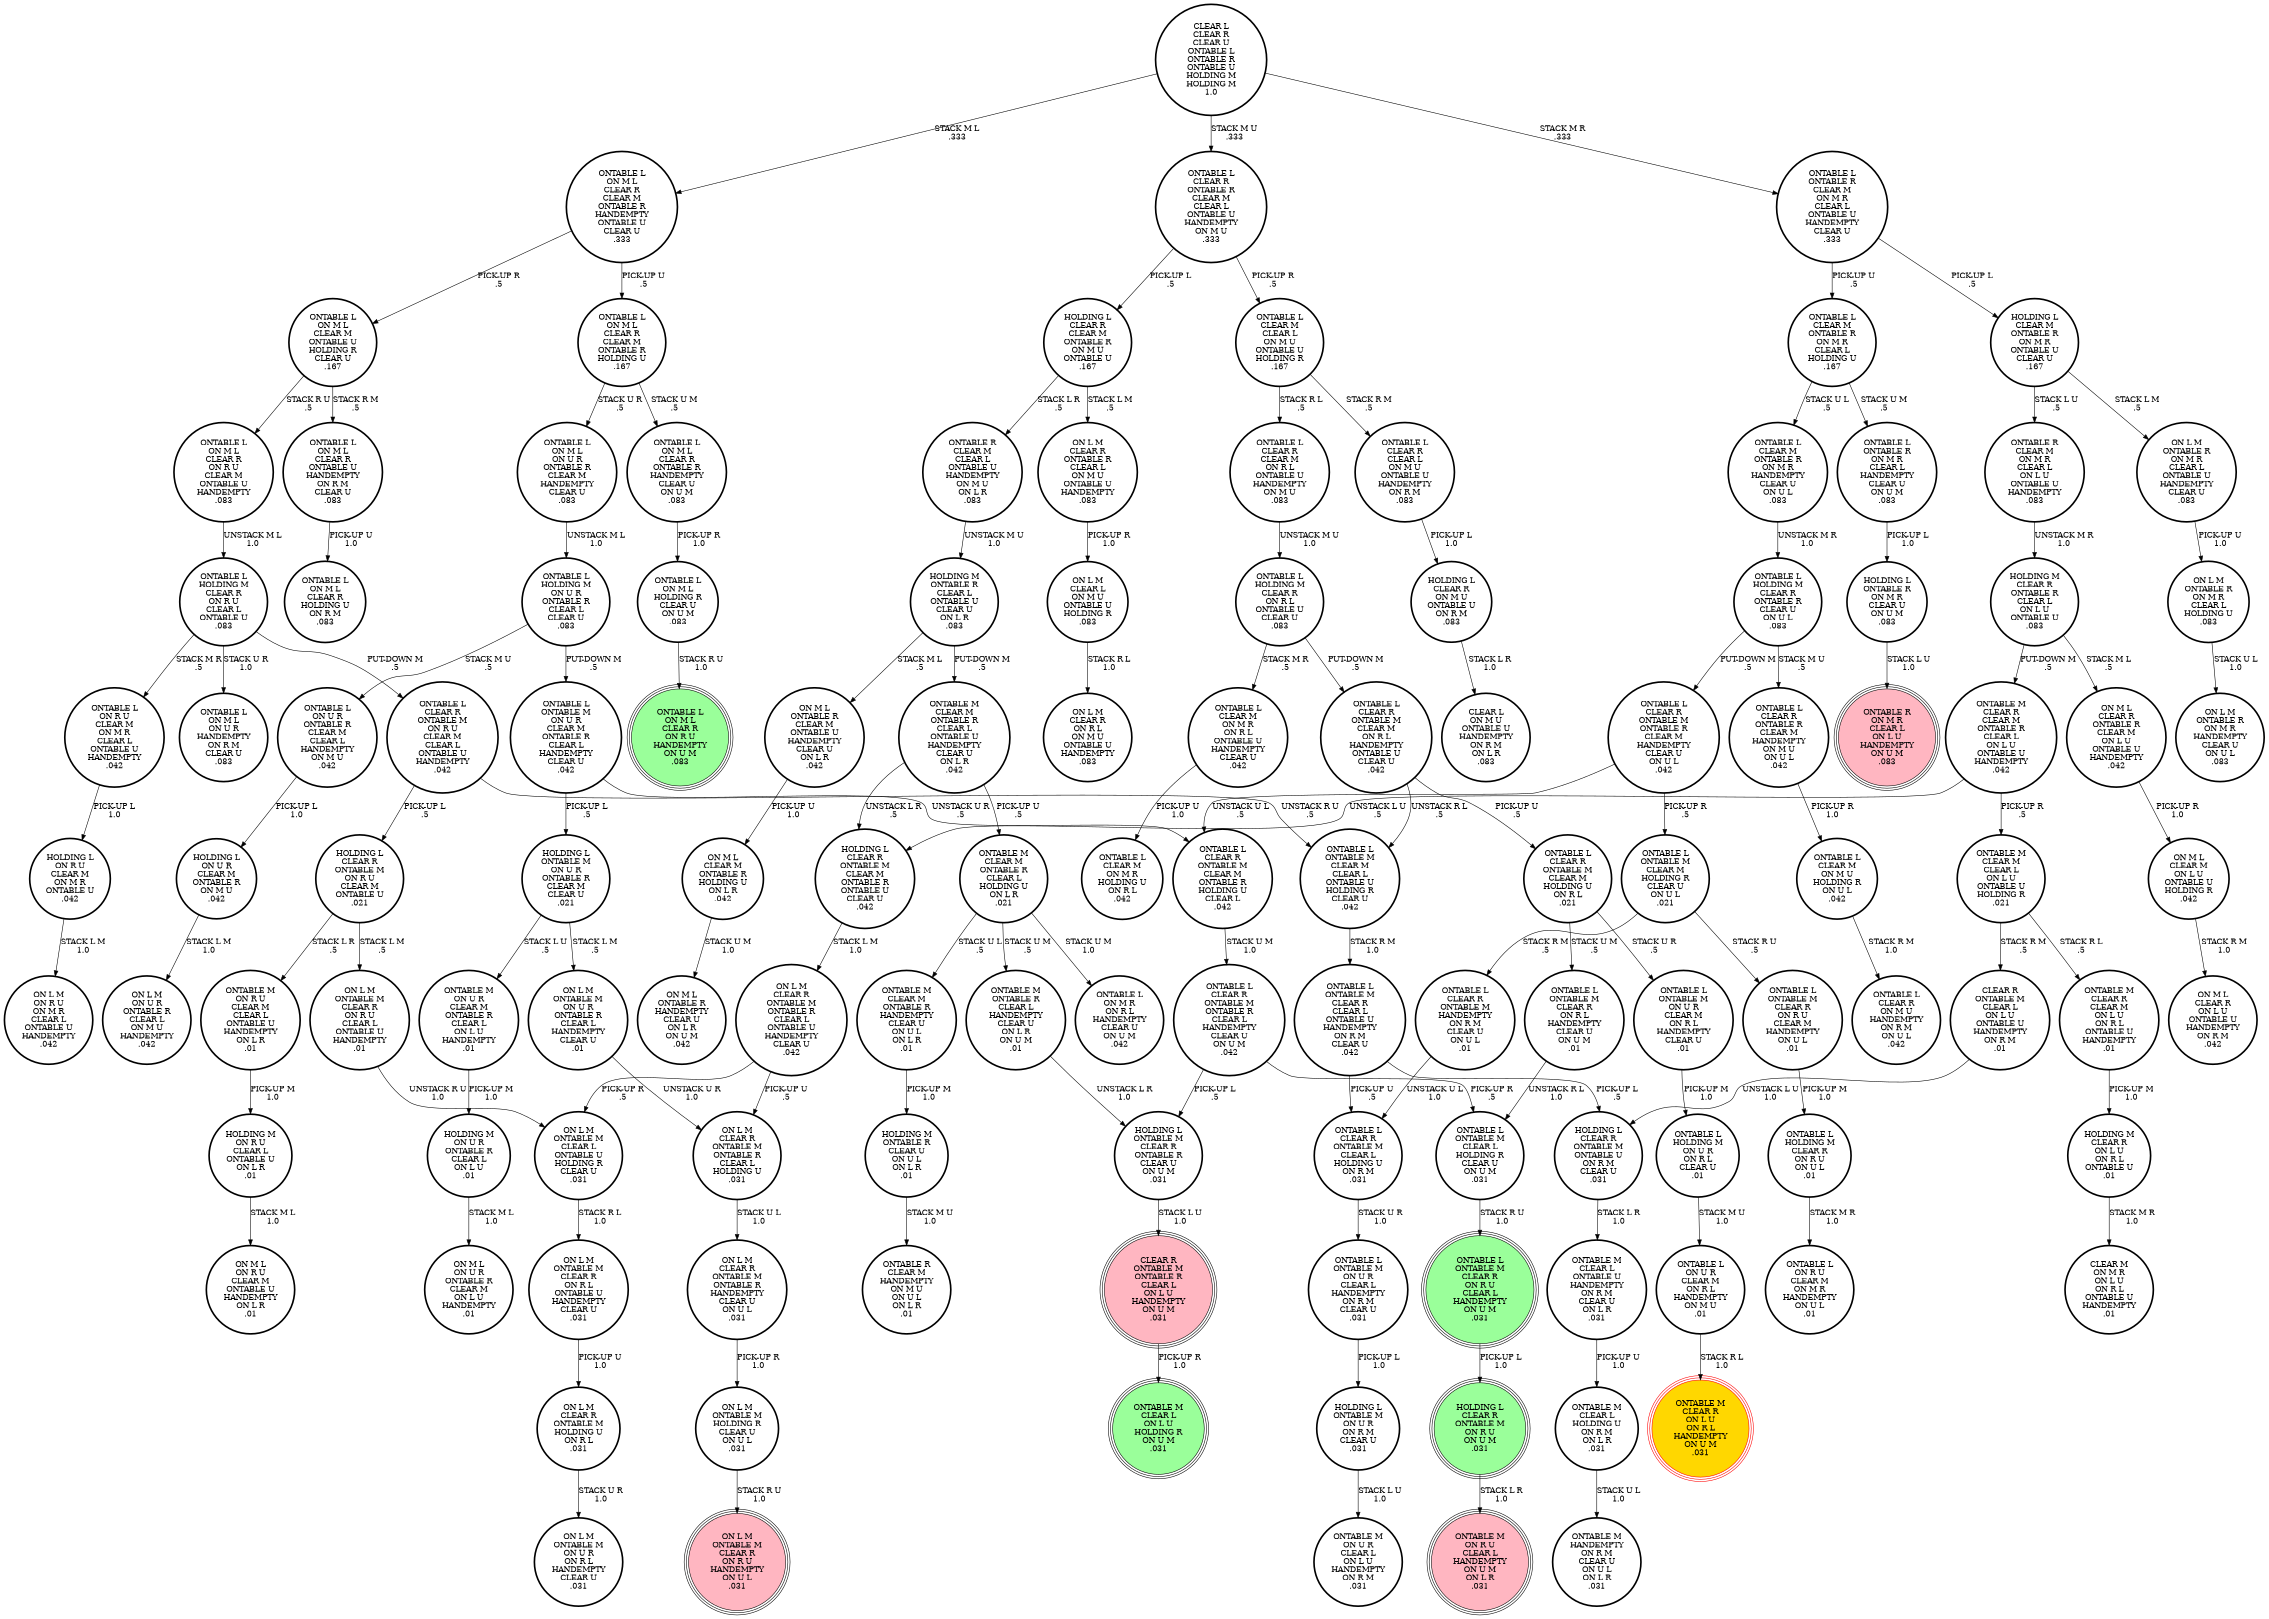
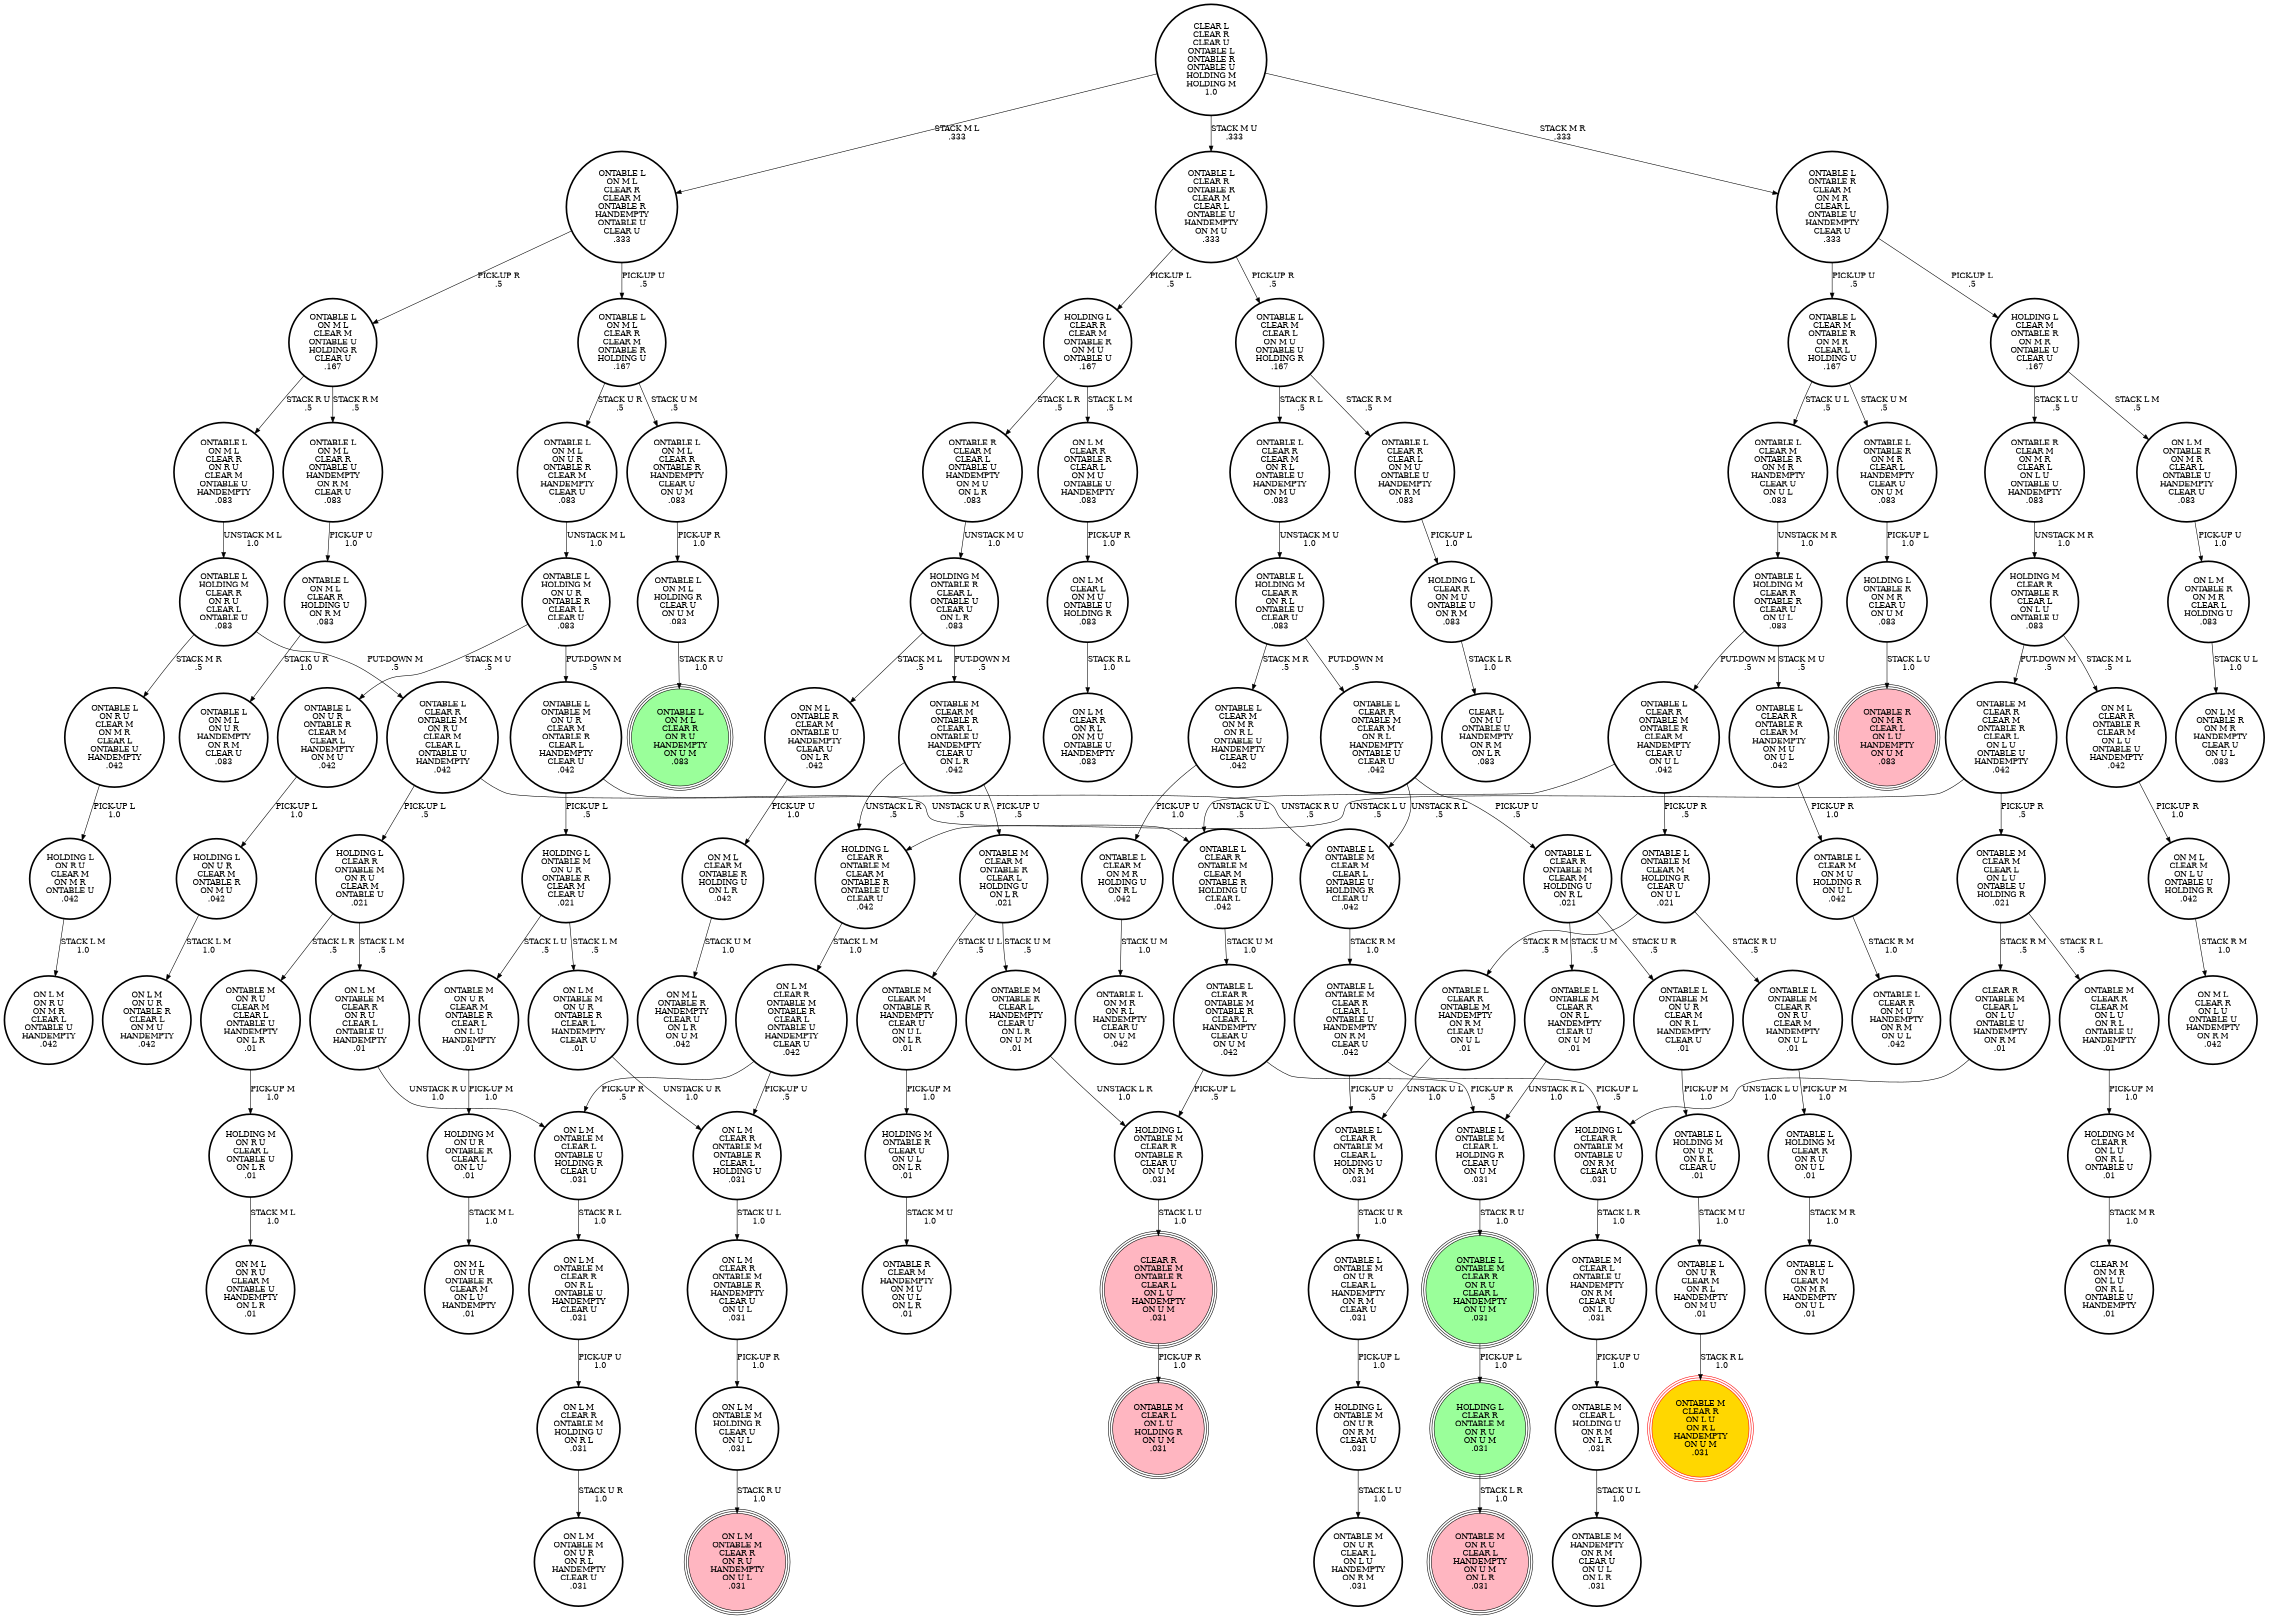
(224, 667) -> (277, 666)
(1060, 947) -> (1121, 945)
(1158, 1429) -> (1158, 1429)
